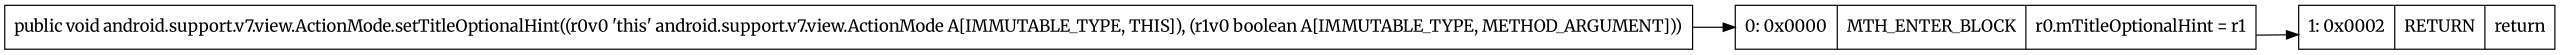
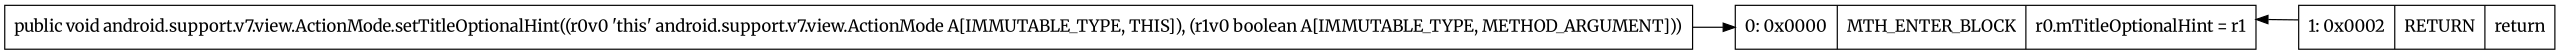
(2271, 35) -> (2283, 20)
